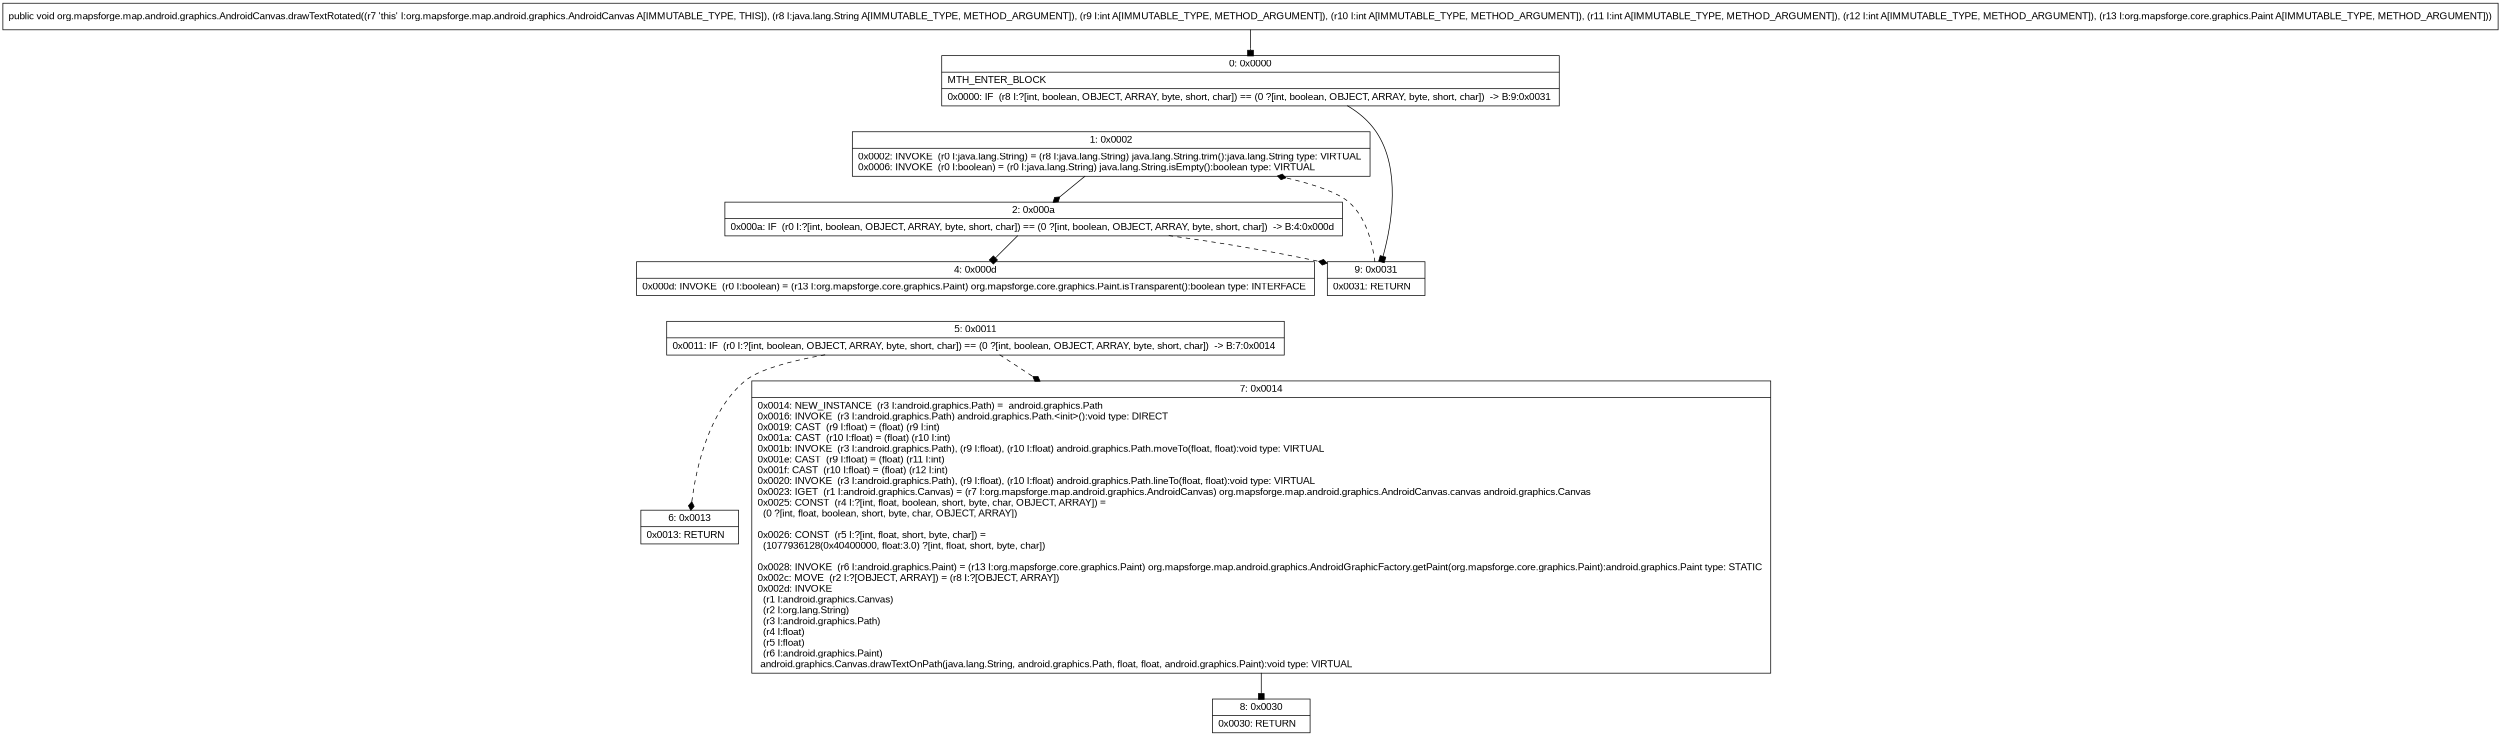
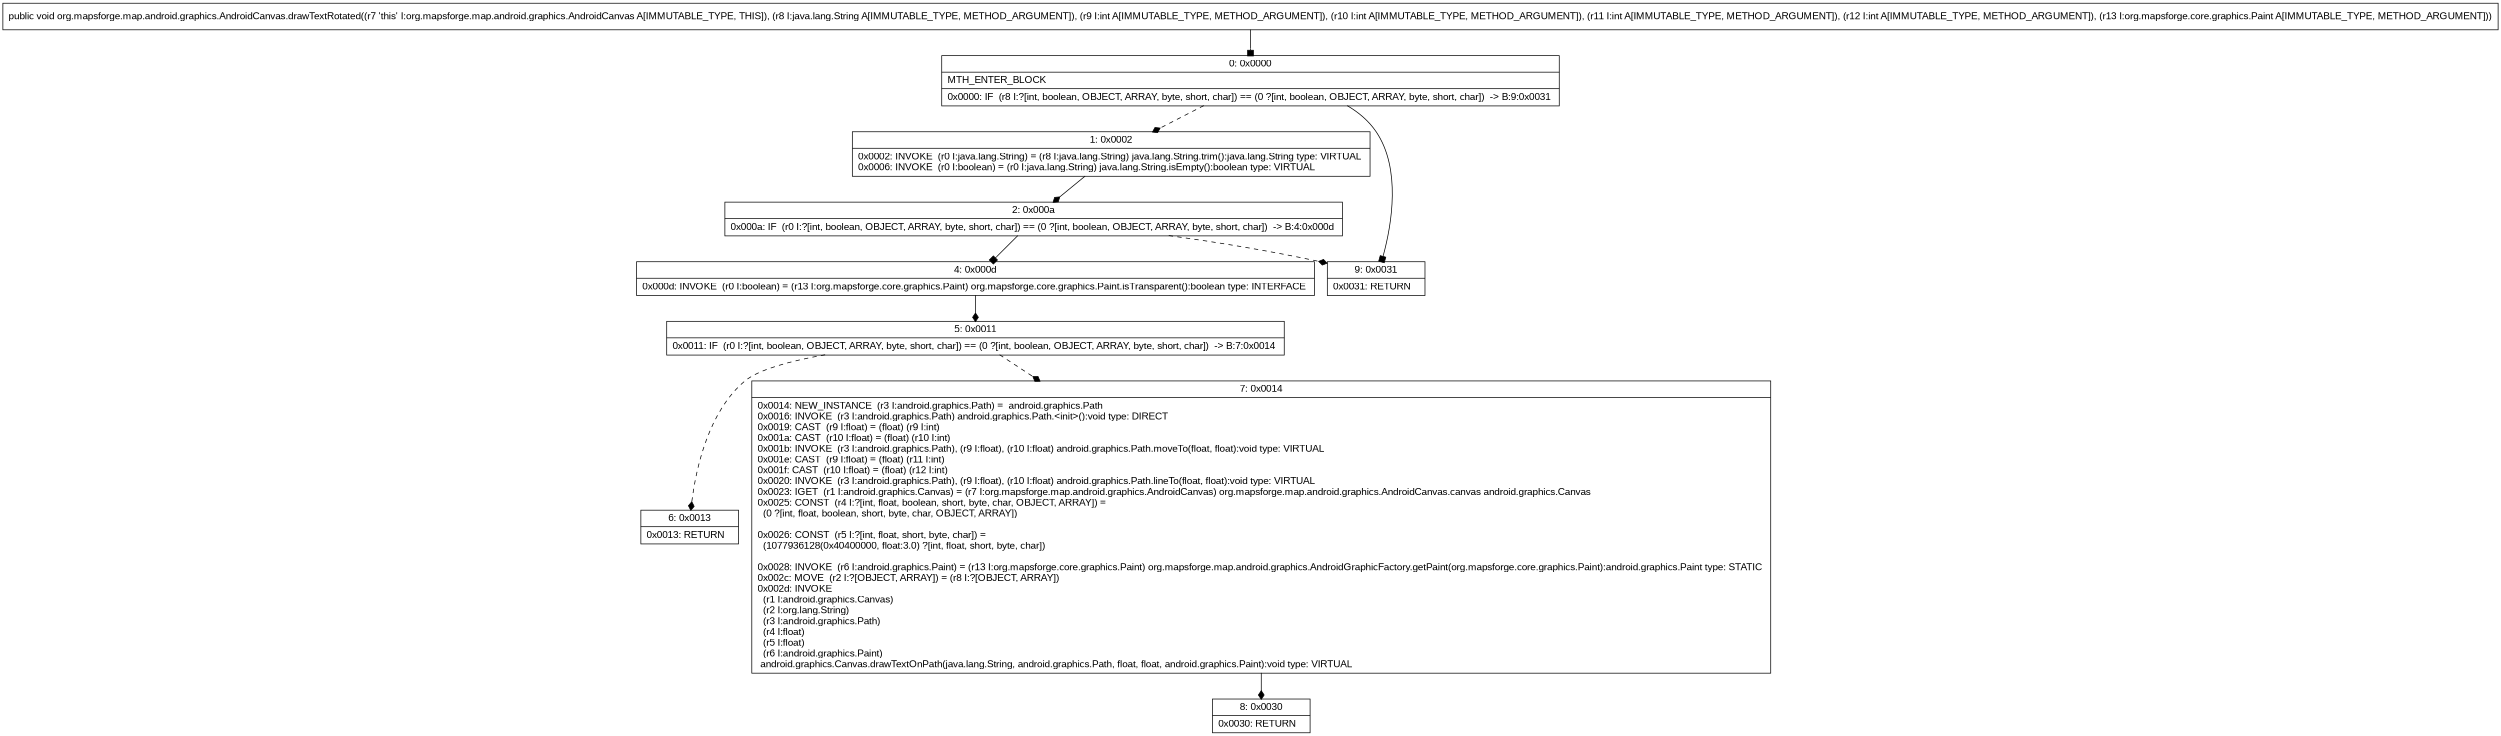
(1348, 202) -> (1182, 117)
none -> (975, 304)
(1261, 683) -> (1261, 683)
